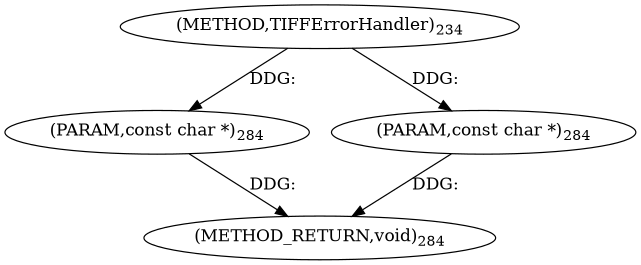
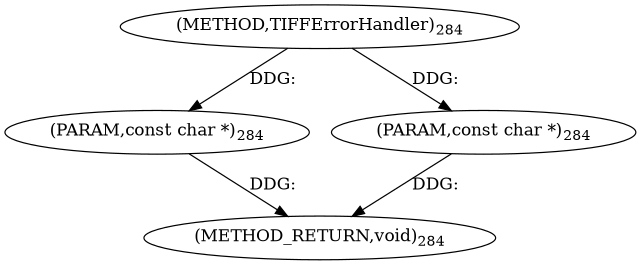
(450, 25) -> (450, 25)
